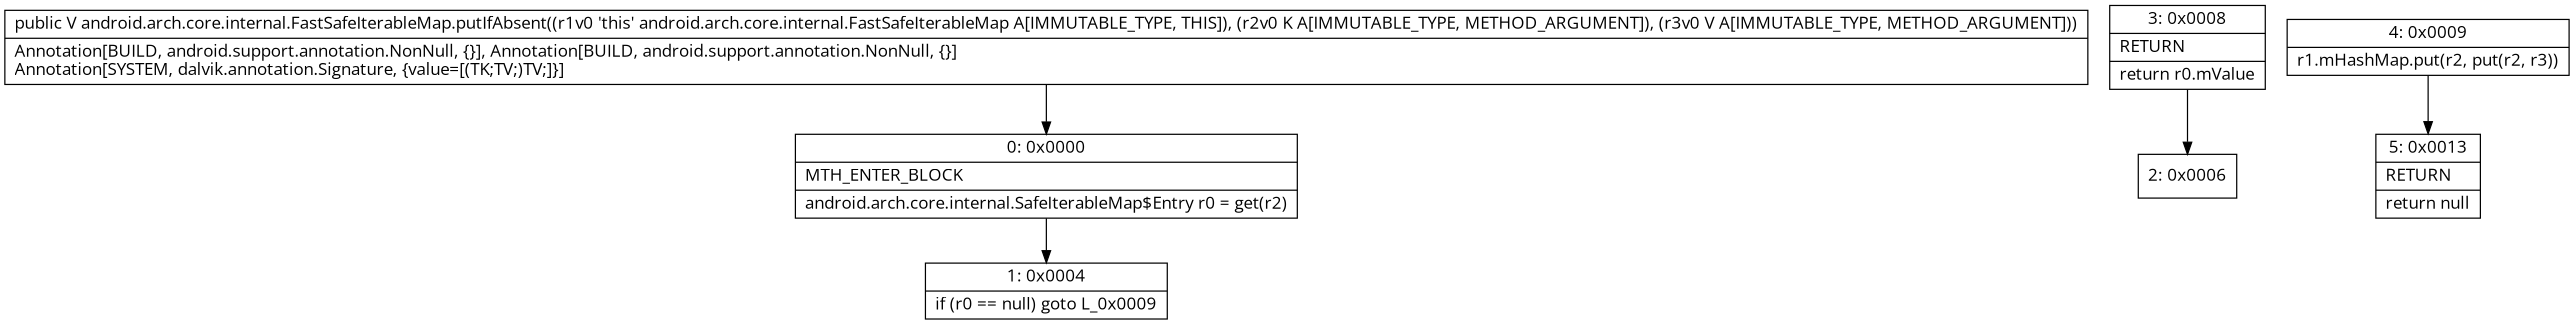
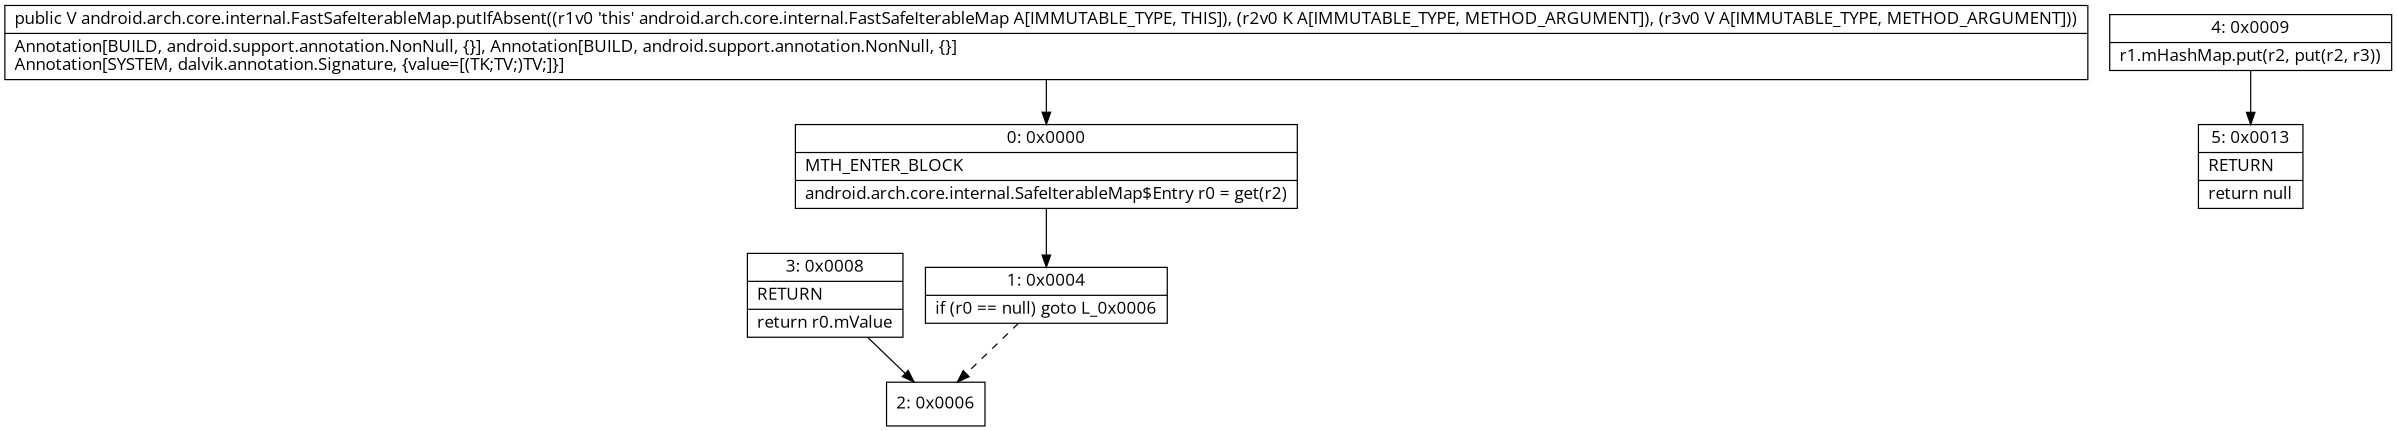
(1046, 304) -> (1046, 309)
none -> (992, 348)
